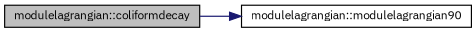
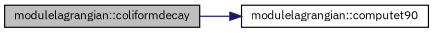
(356, 16) -> (335, 16)
